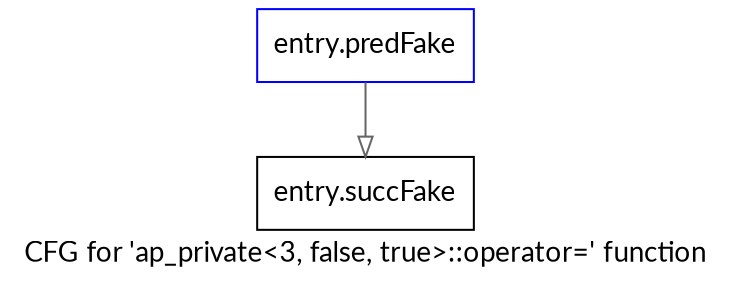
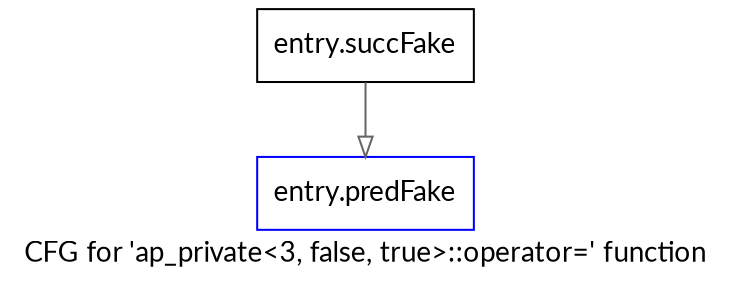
(366, 109) -> (366, 109)
